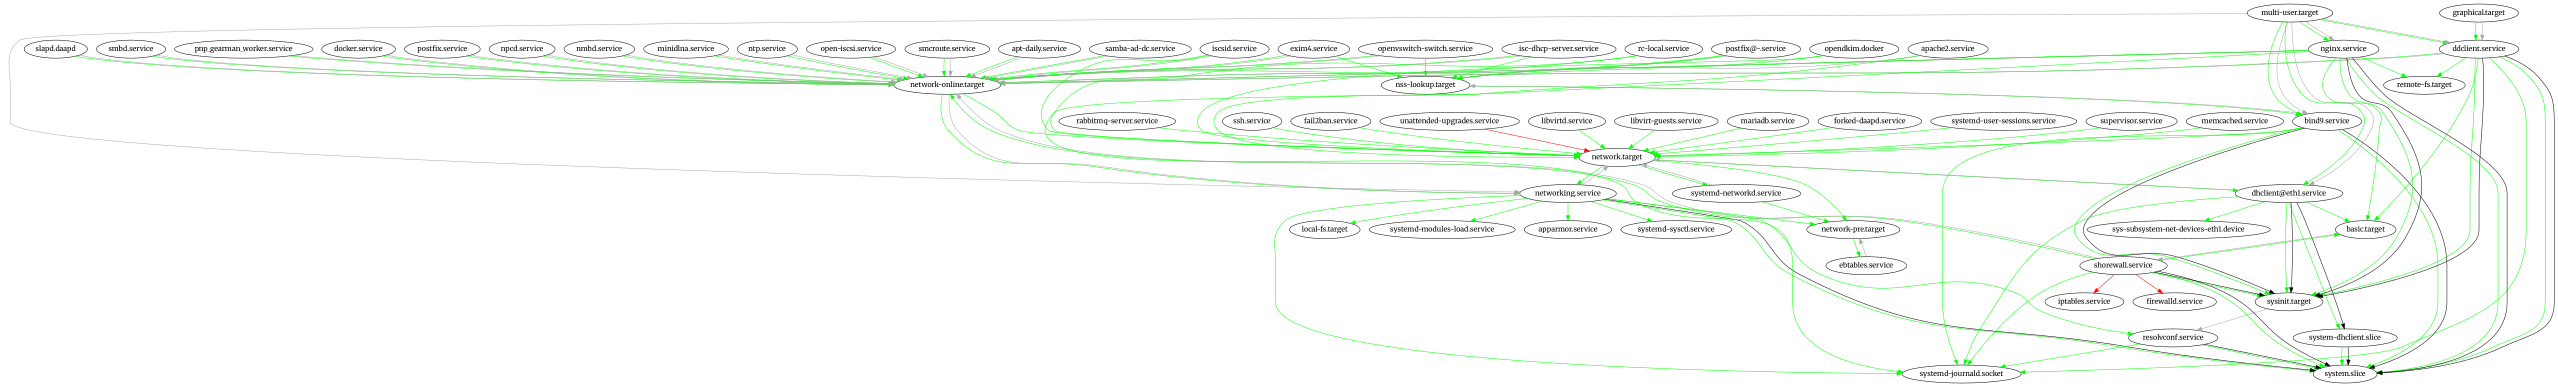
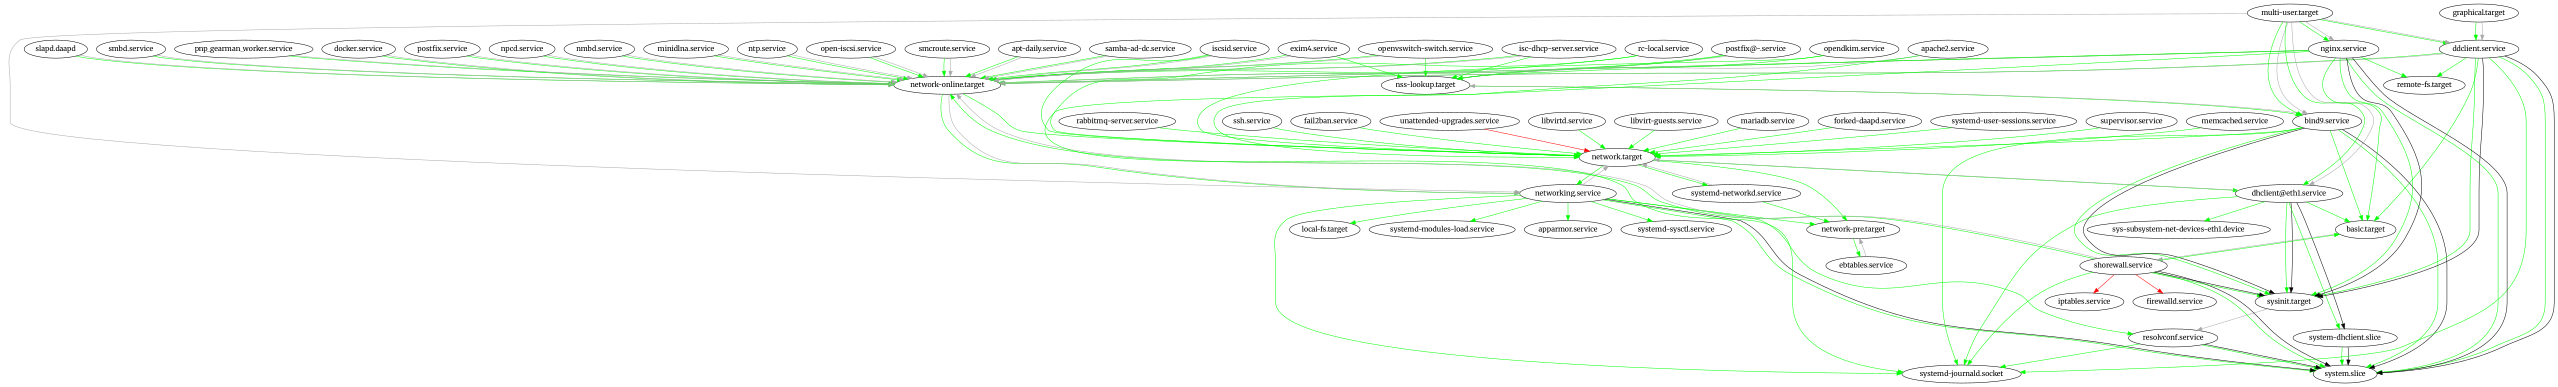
(1854, 49) -> (1854, 49)
none -> (2346, 173)
